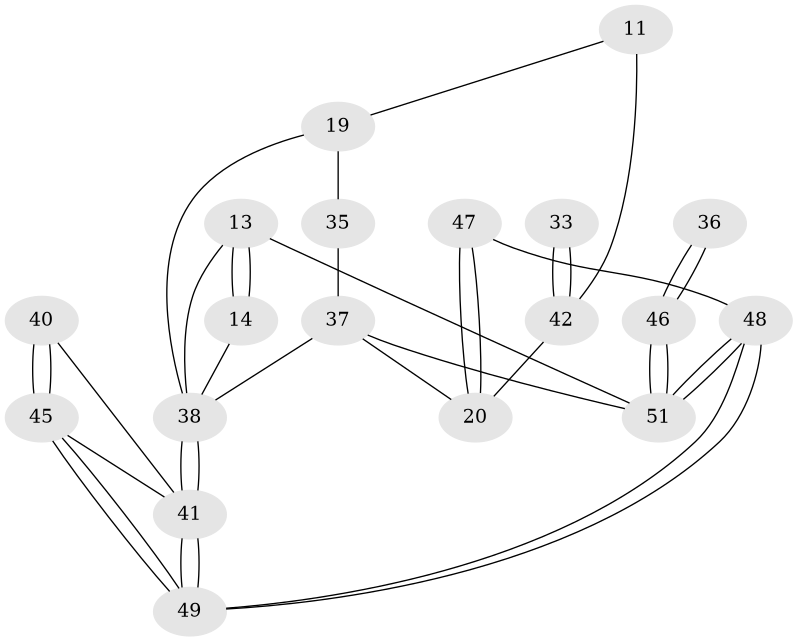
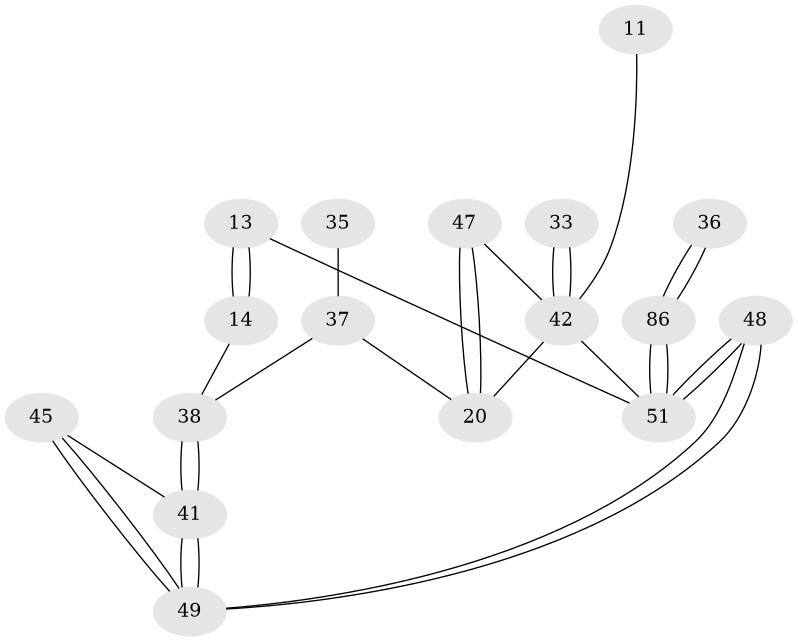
(338, 127) -> none
(610, 272) -> (513, 272)
(188, 315) -> none
(42, 321) -> none
(659, 321) -> (659, 321)
(495, 376) -> (610, 369)
